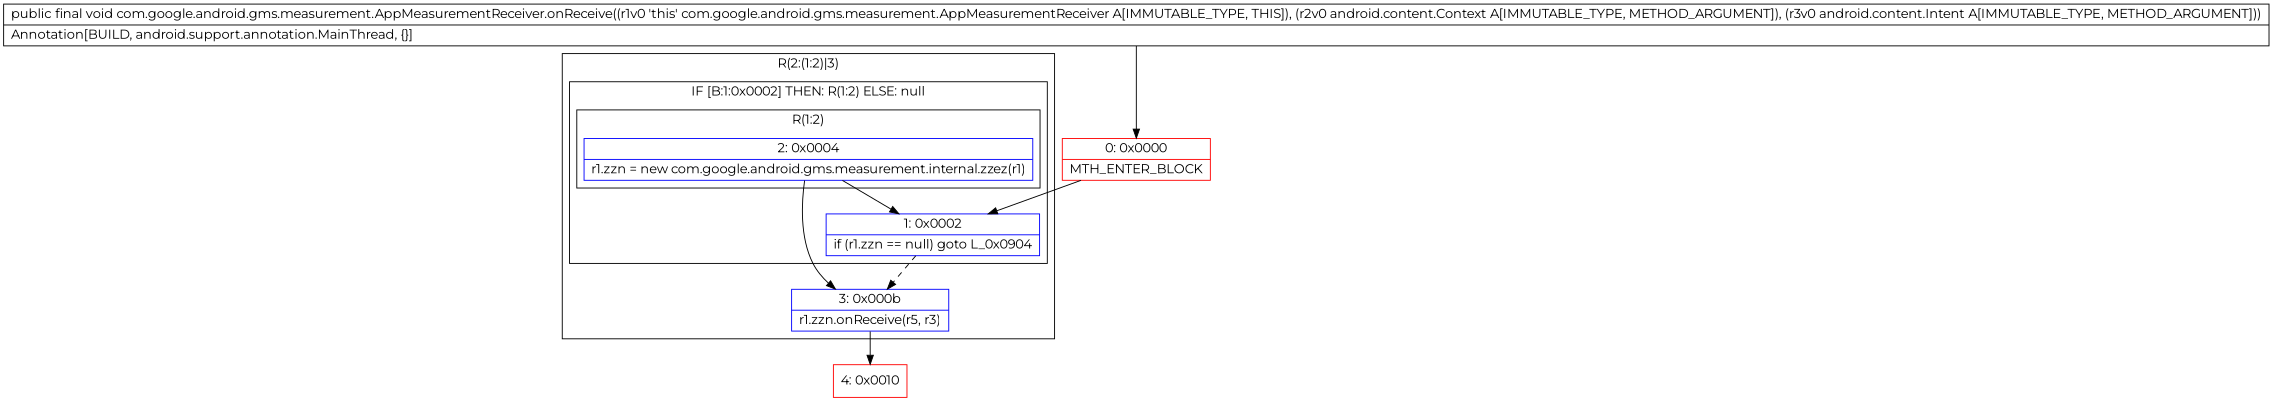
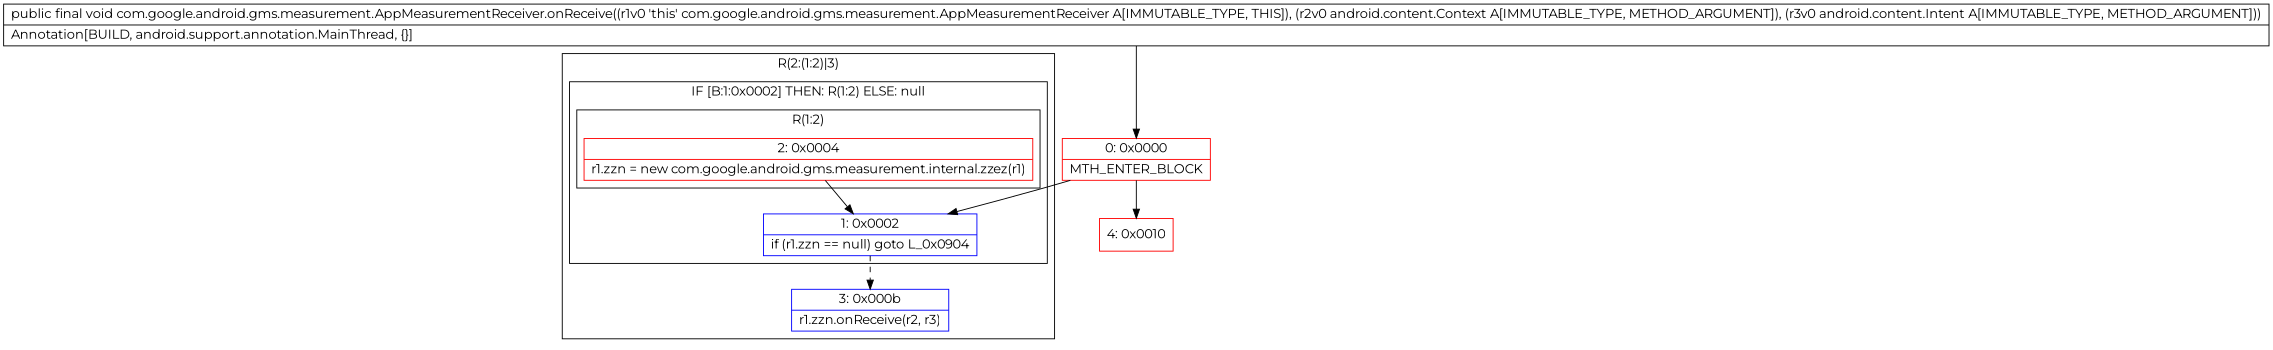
(808, 159) -> (808, 159)
(804, 235) -> none
(870, 320) -> (870, 320)
(870, 344) -> (1136, 195)
